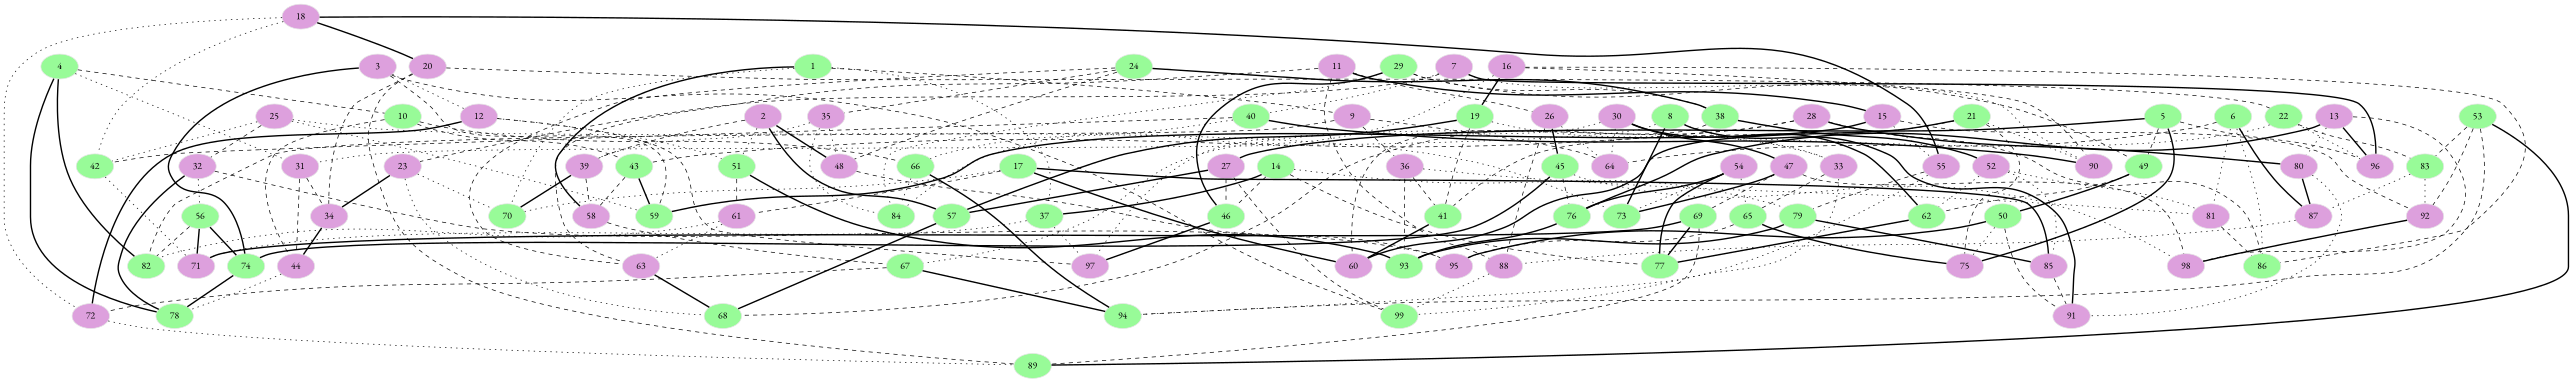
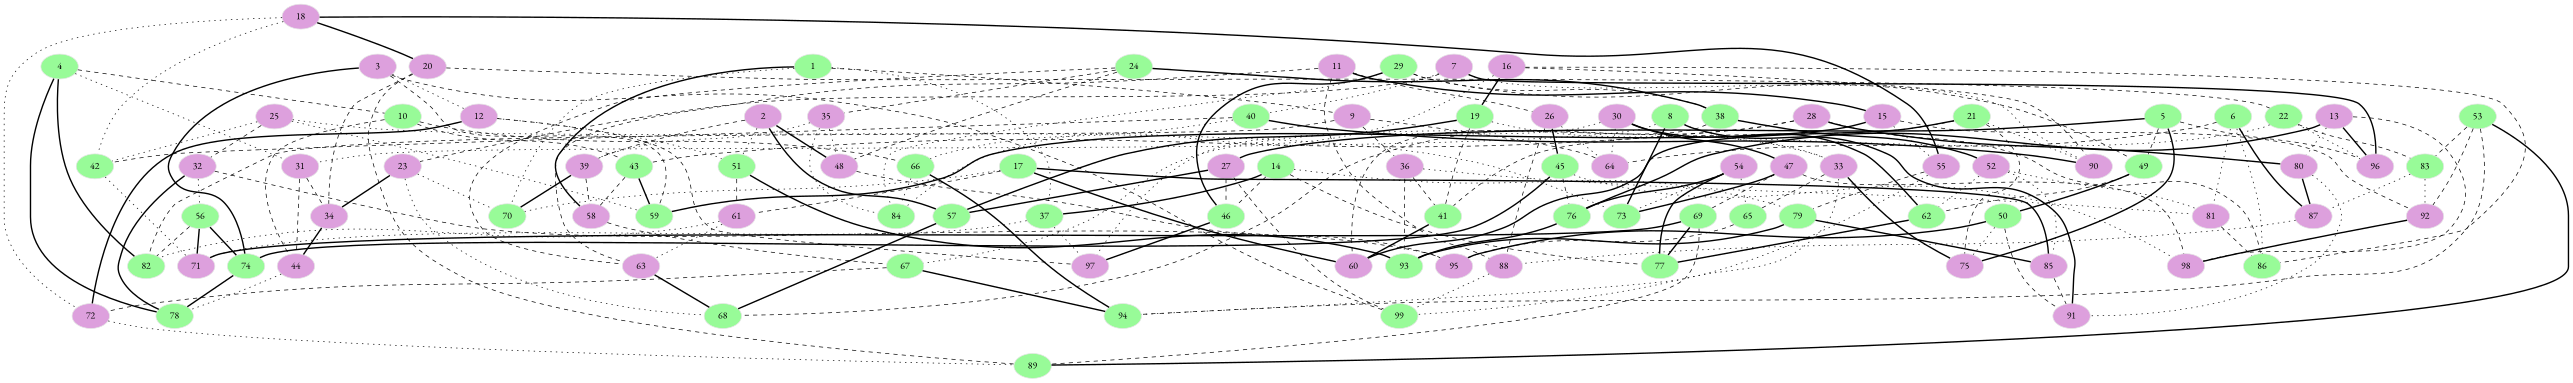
(1858, 250) -> (1890, 219)
